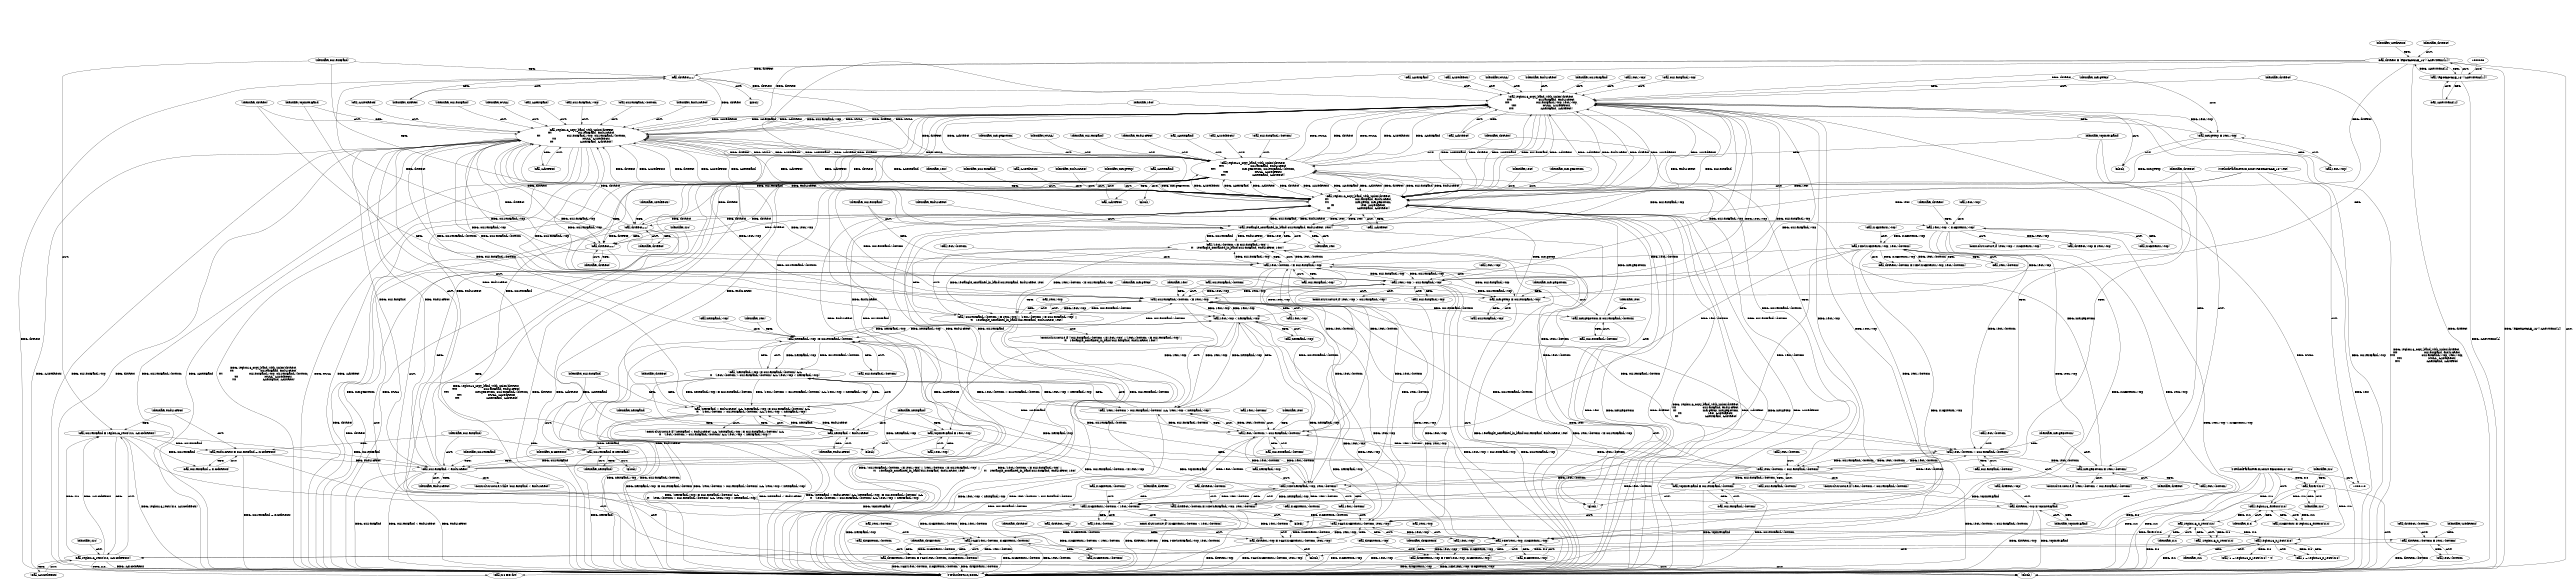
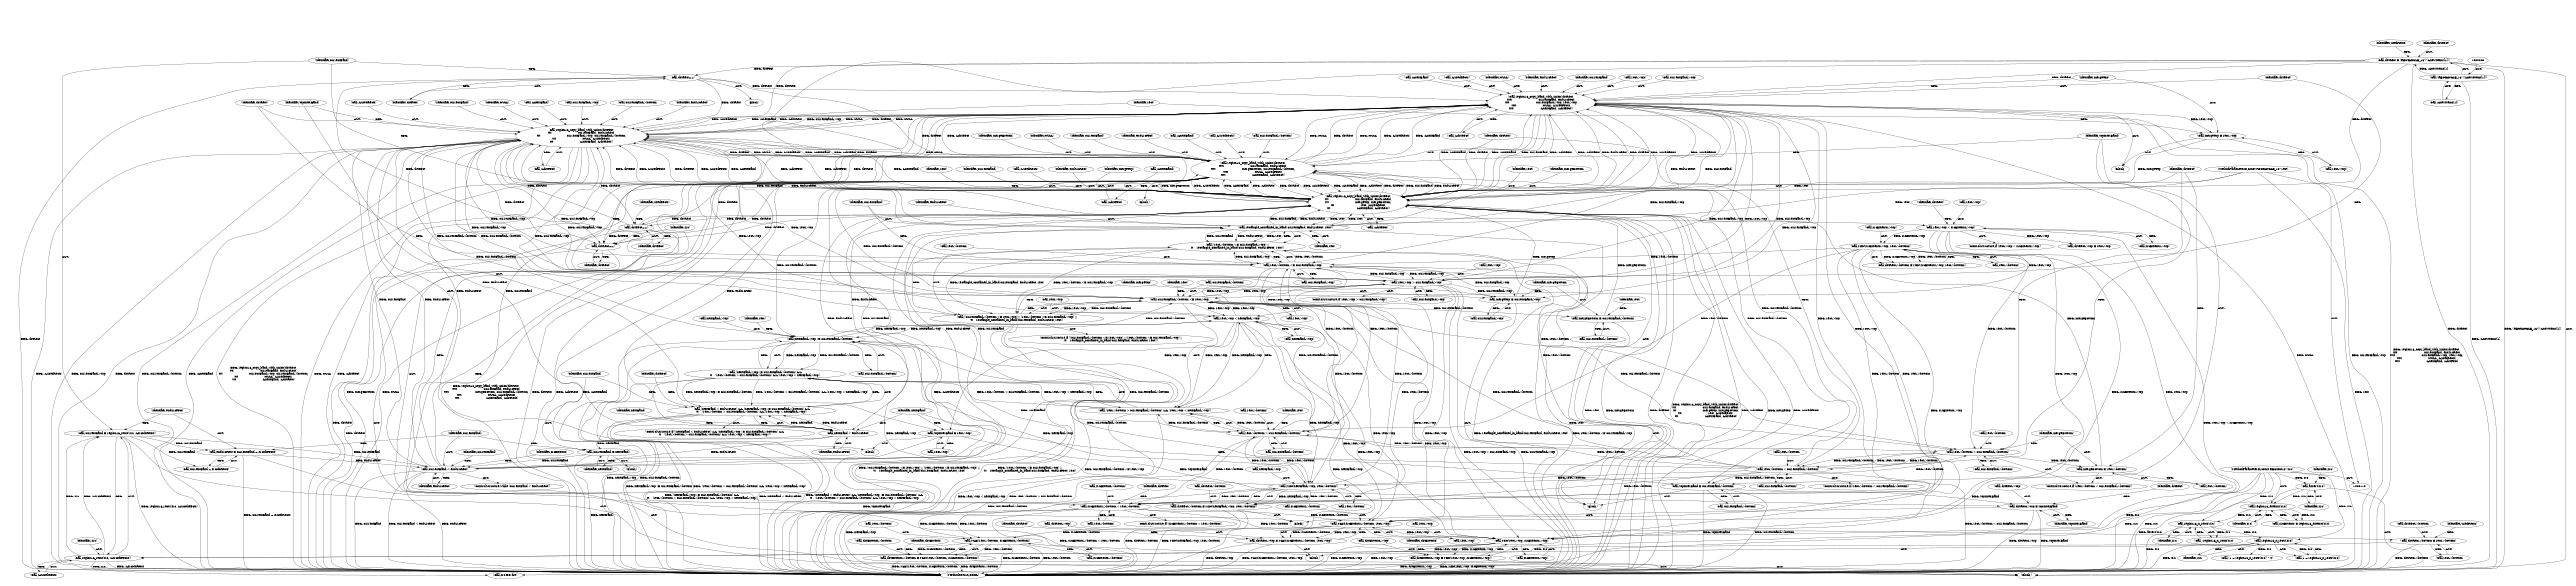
(2447, 67) -> none
(642, 443) -> (664, 454)
(1675, 446) -> (1876, 474)
